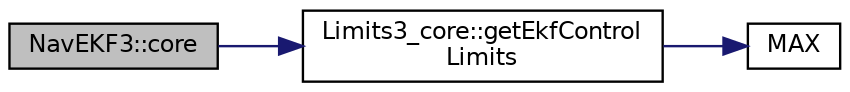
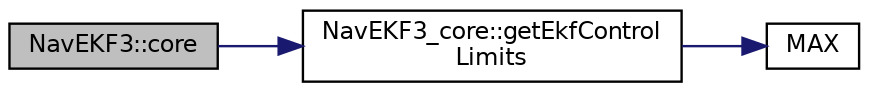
(483, 46) -> (492, 46)
